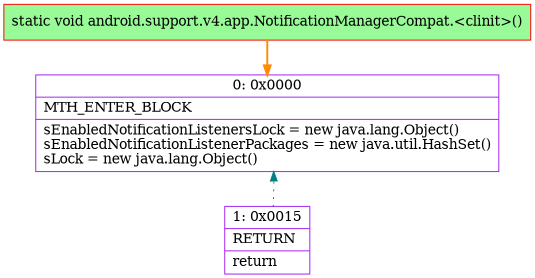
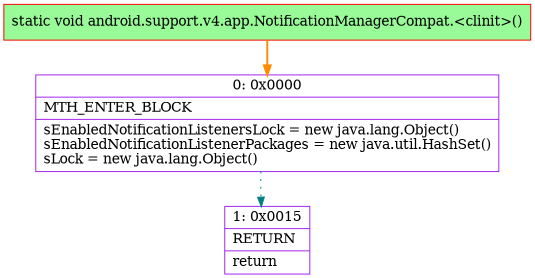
(274, 194) -> (261, 184)
